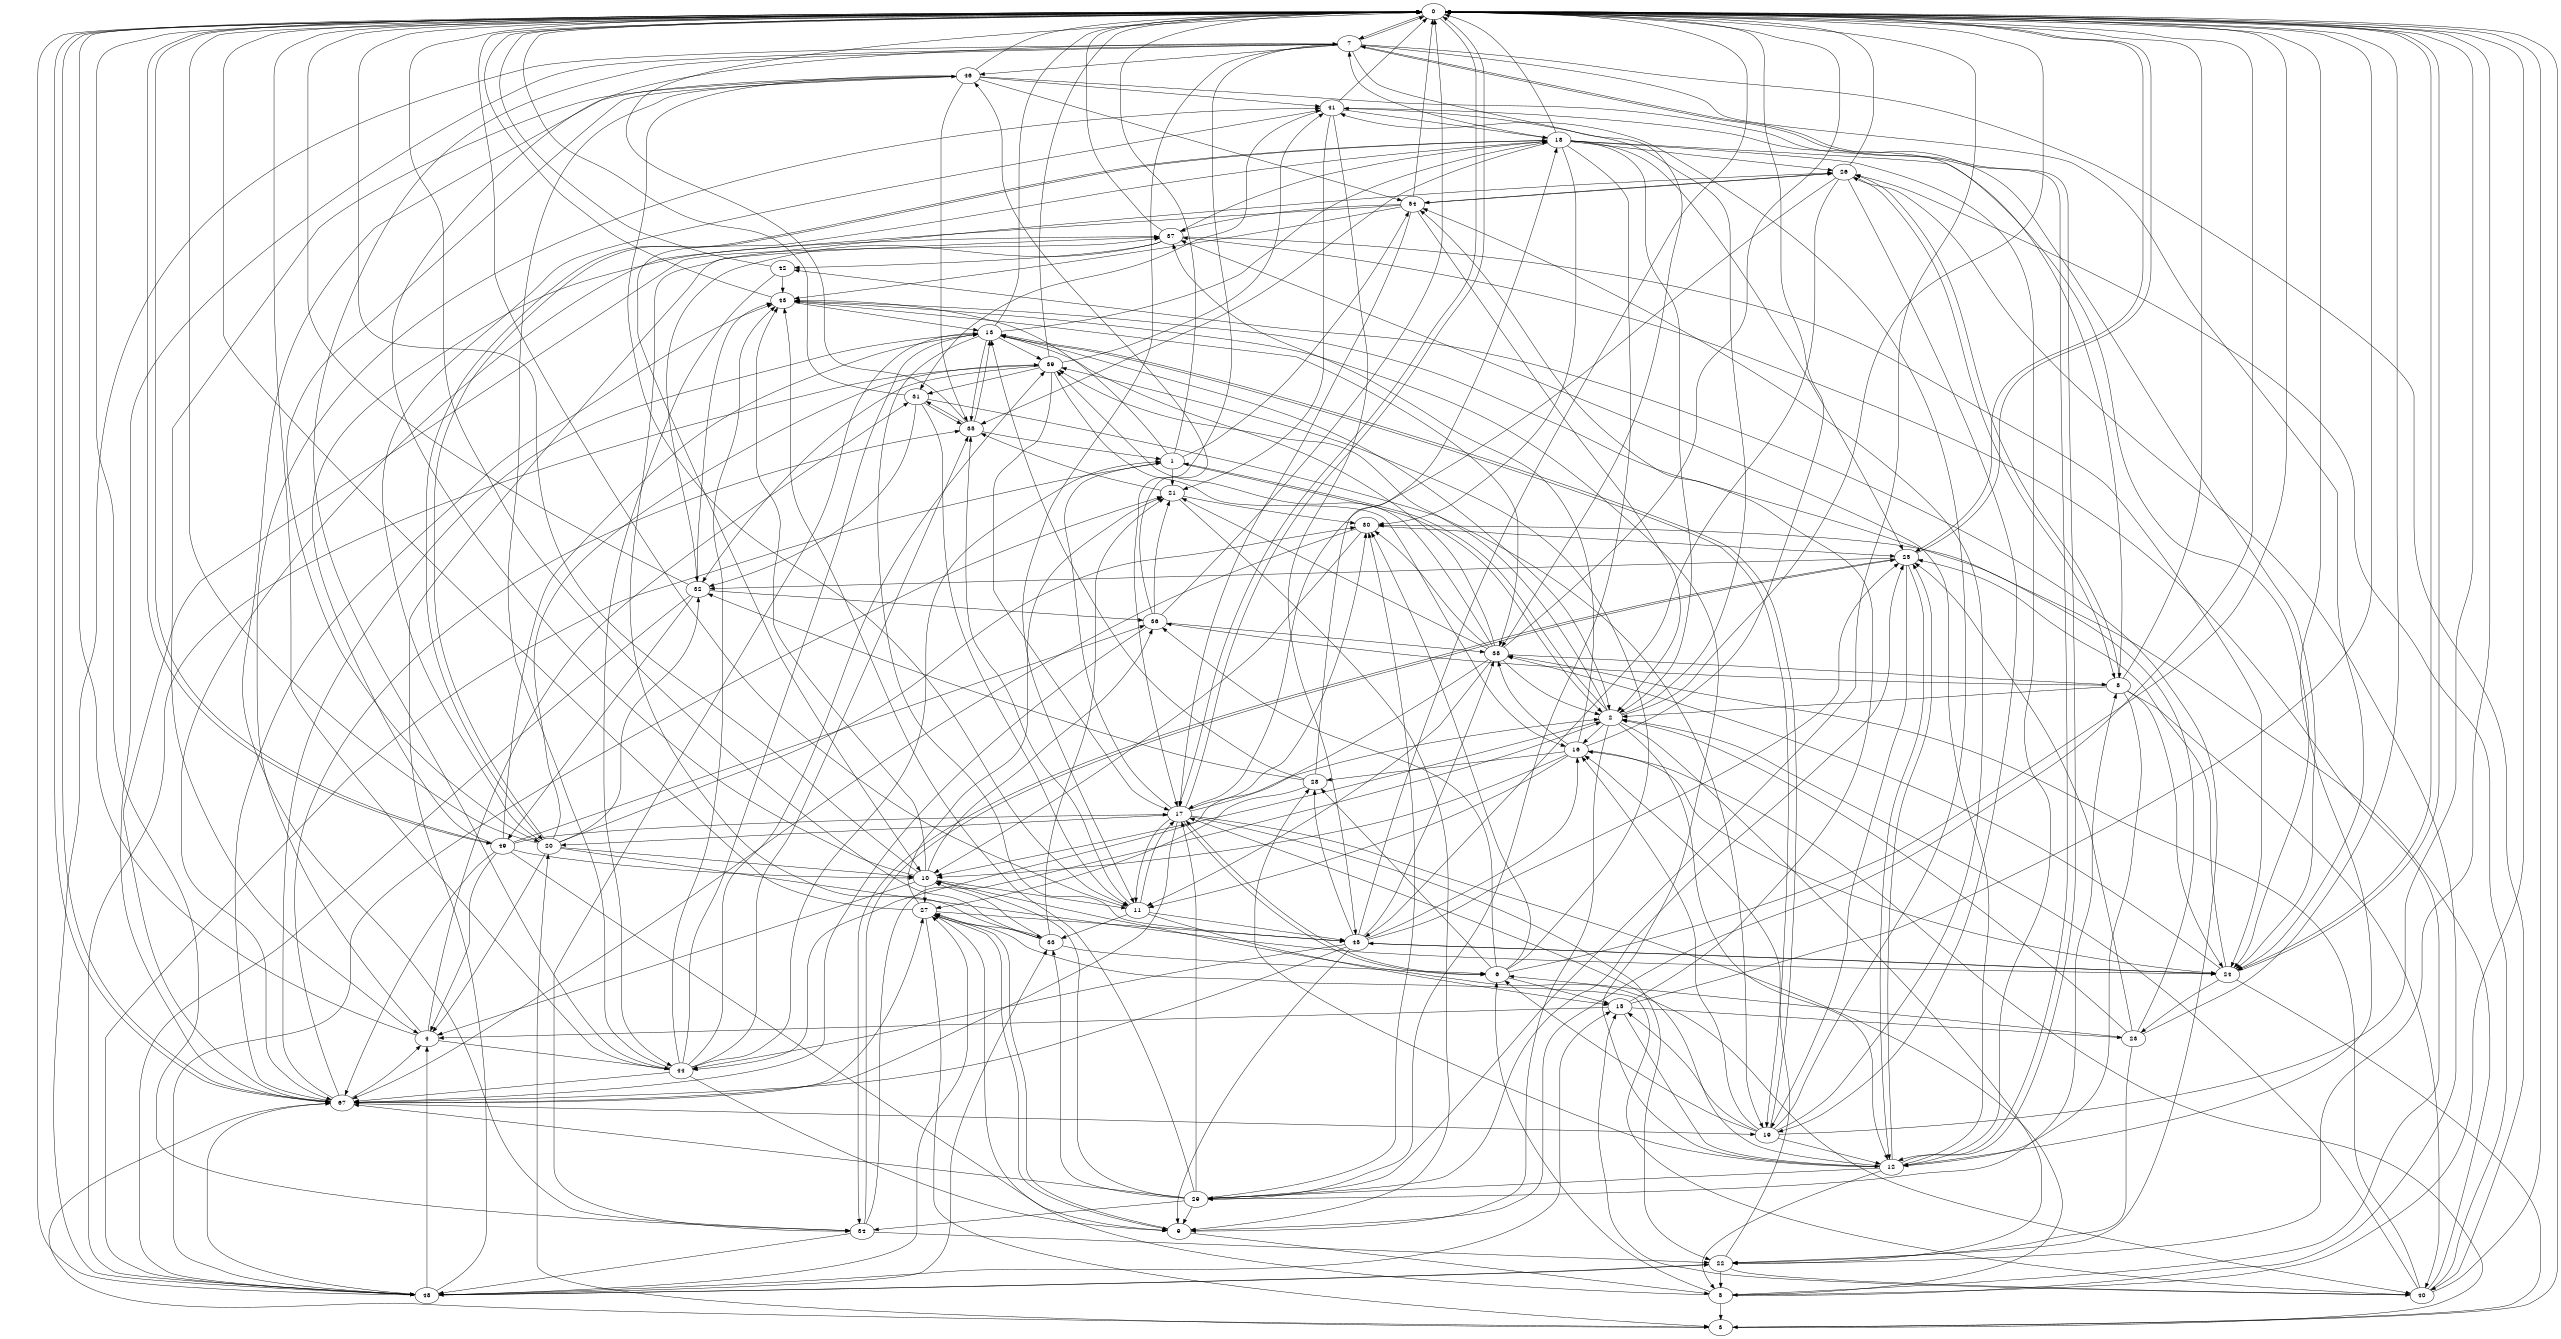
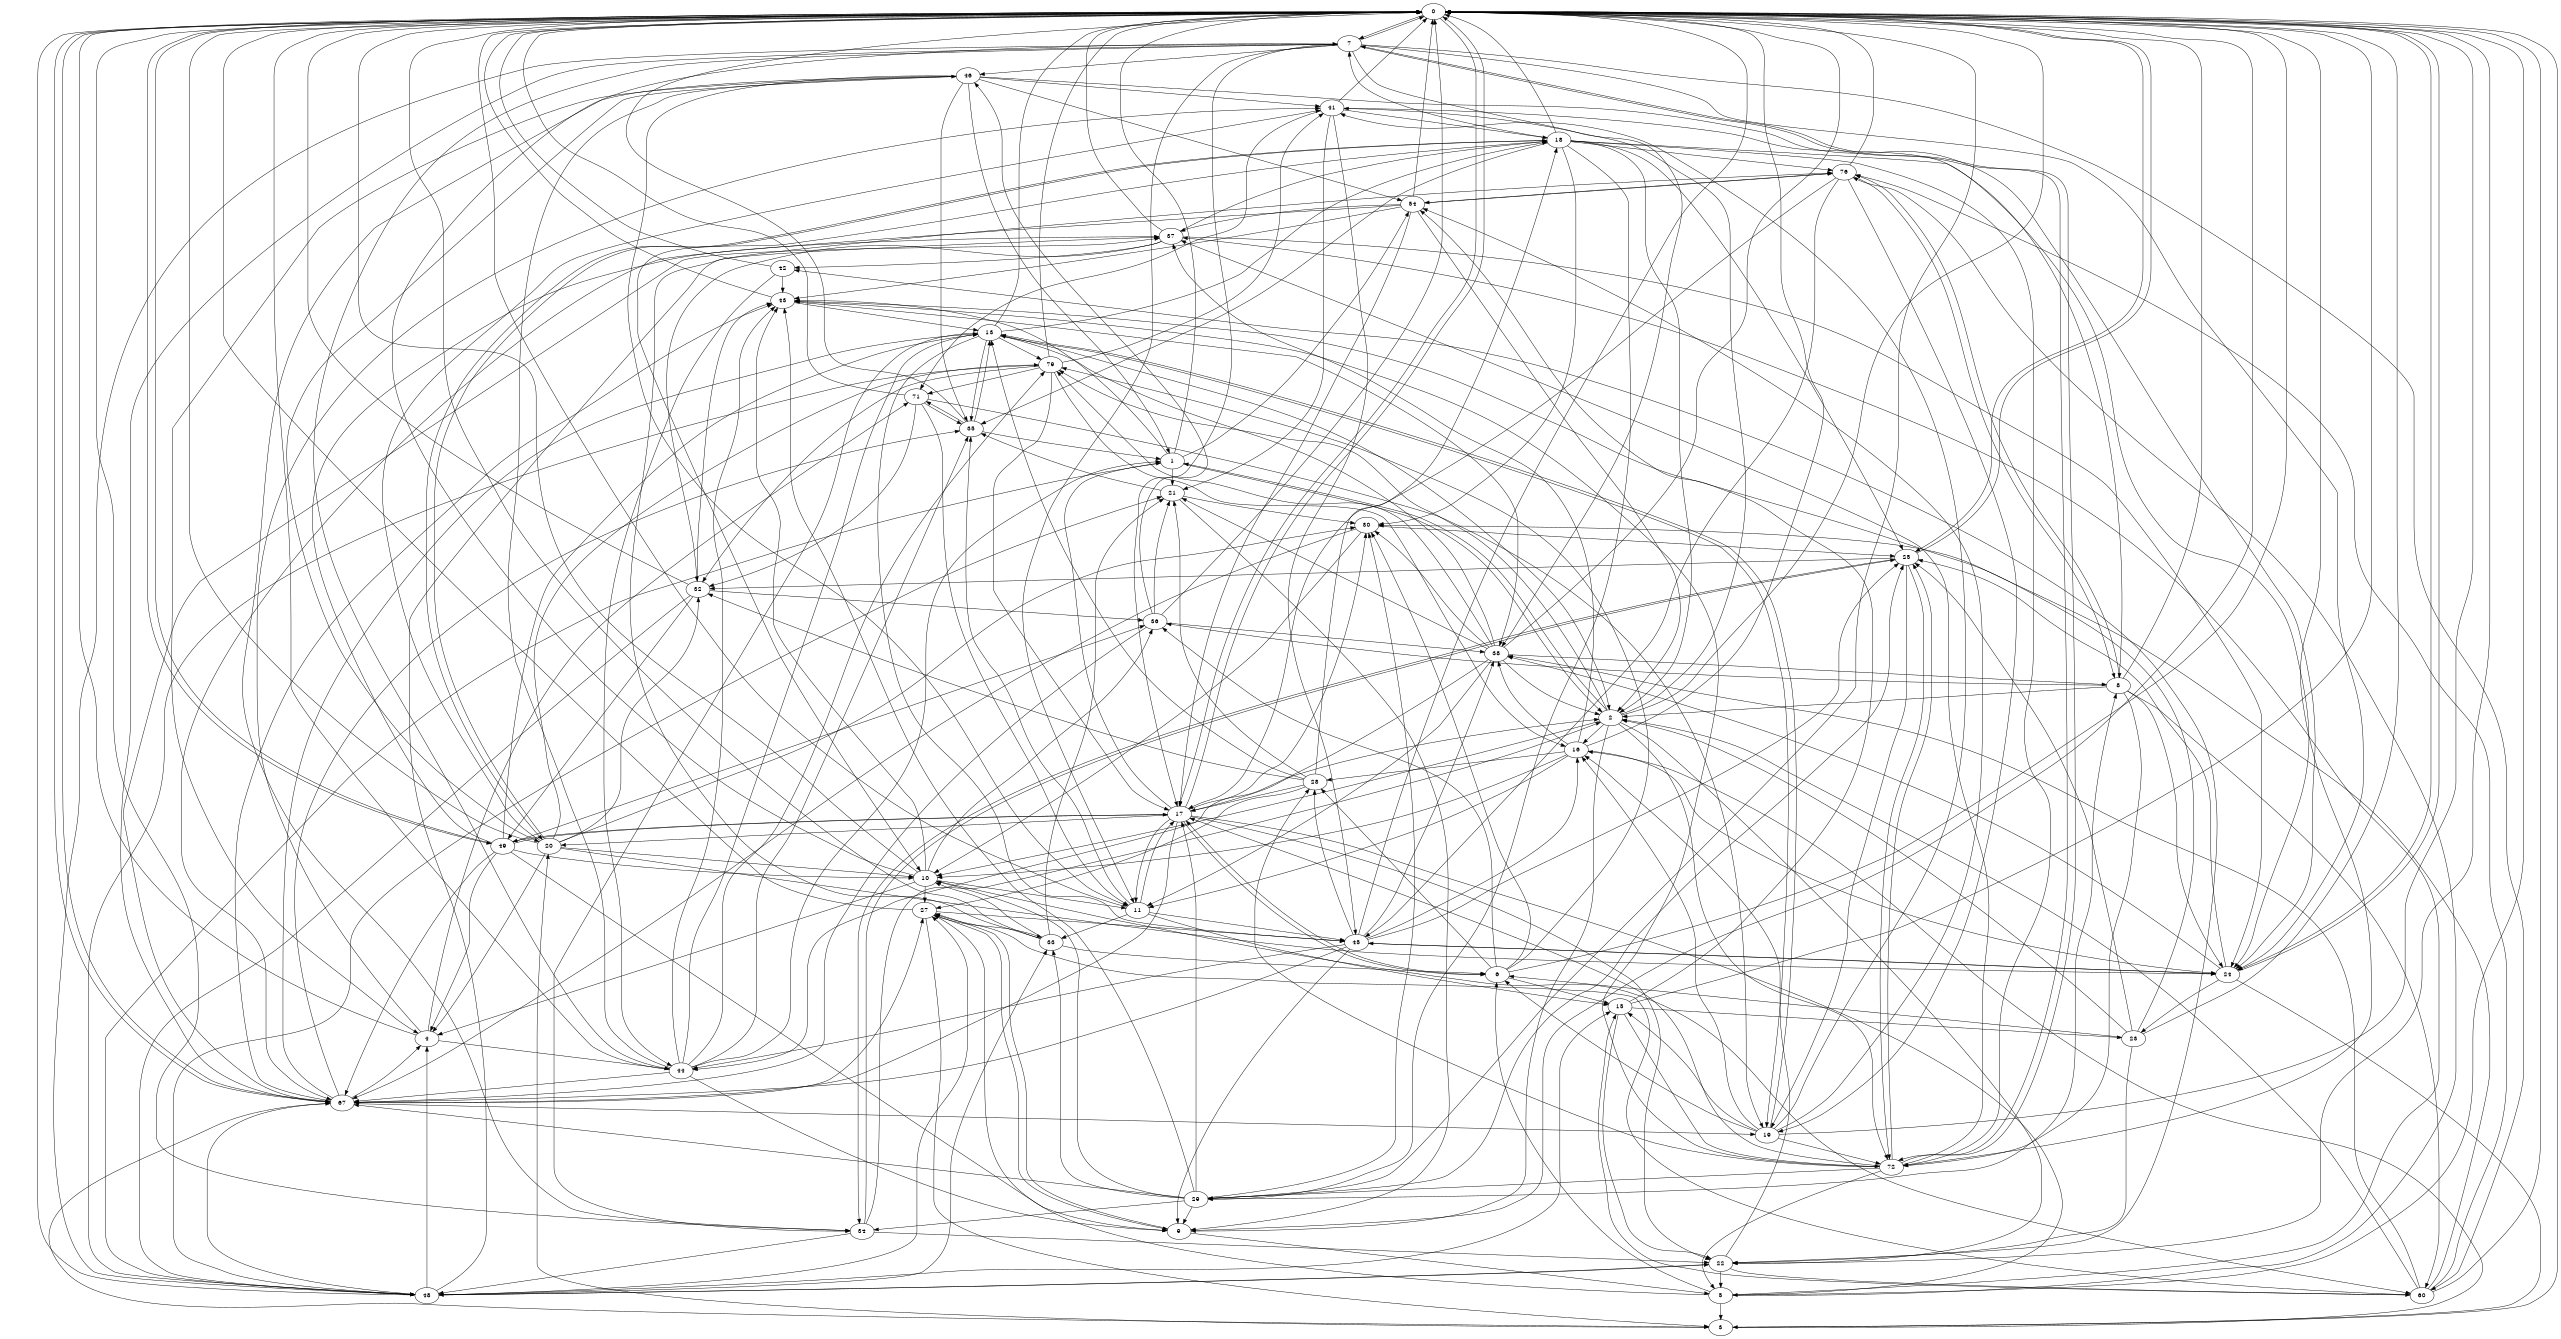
(1146, 21) -> (1037, 282)
(1844, 172) -> (1844, 172)
(1051, 365) -> (1051, 365)
(916, 397) -> (916, 397)
(1028, 695) -> (1191, 666)
none -> (1266, 794)
none -> (842, 821)
(1026, 1023) -> (1608, 1166)
(1892, 1167) -> (1892, 1167)
(2422, 1296) -> (2422, 1296)
